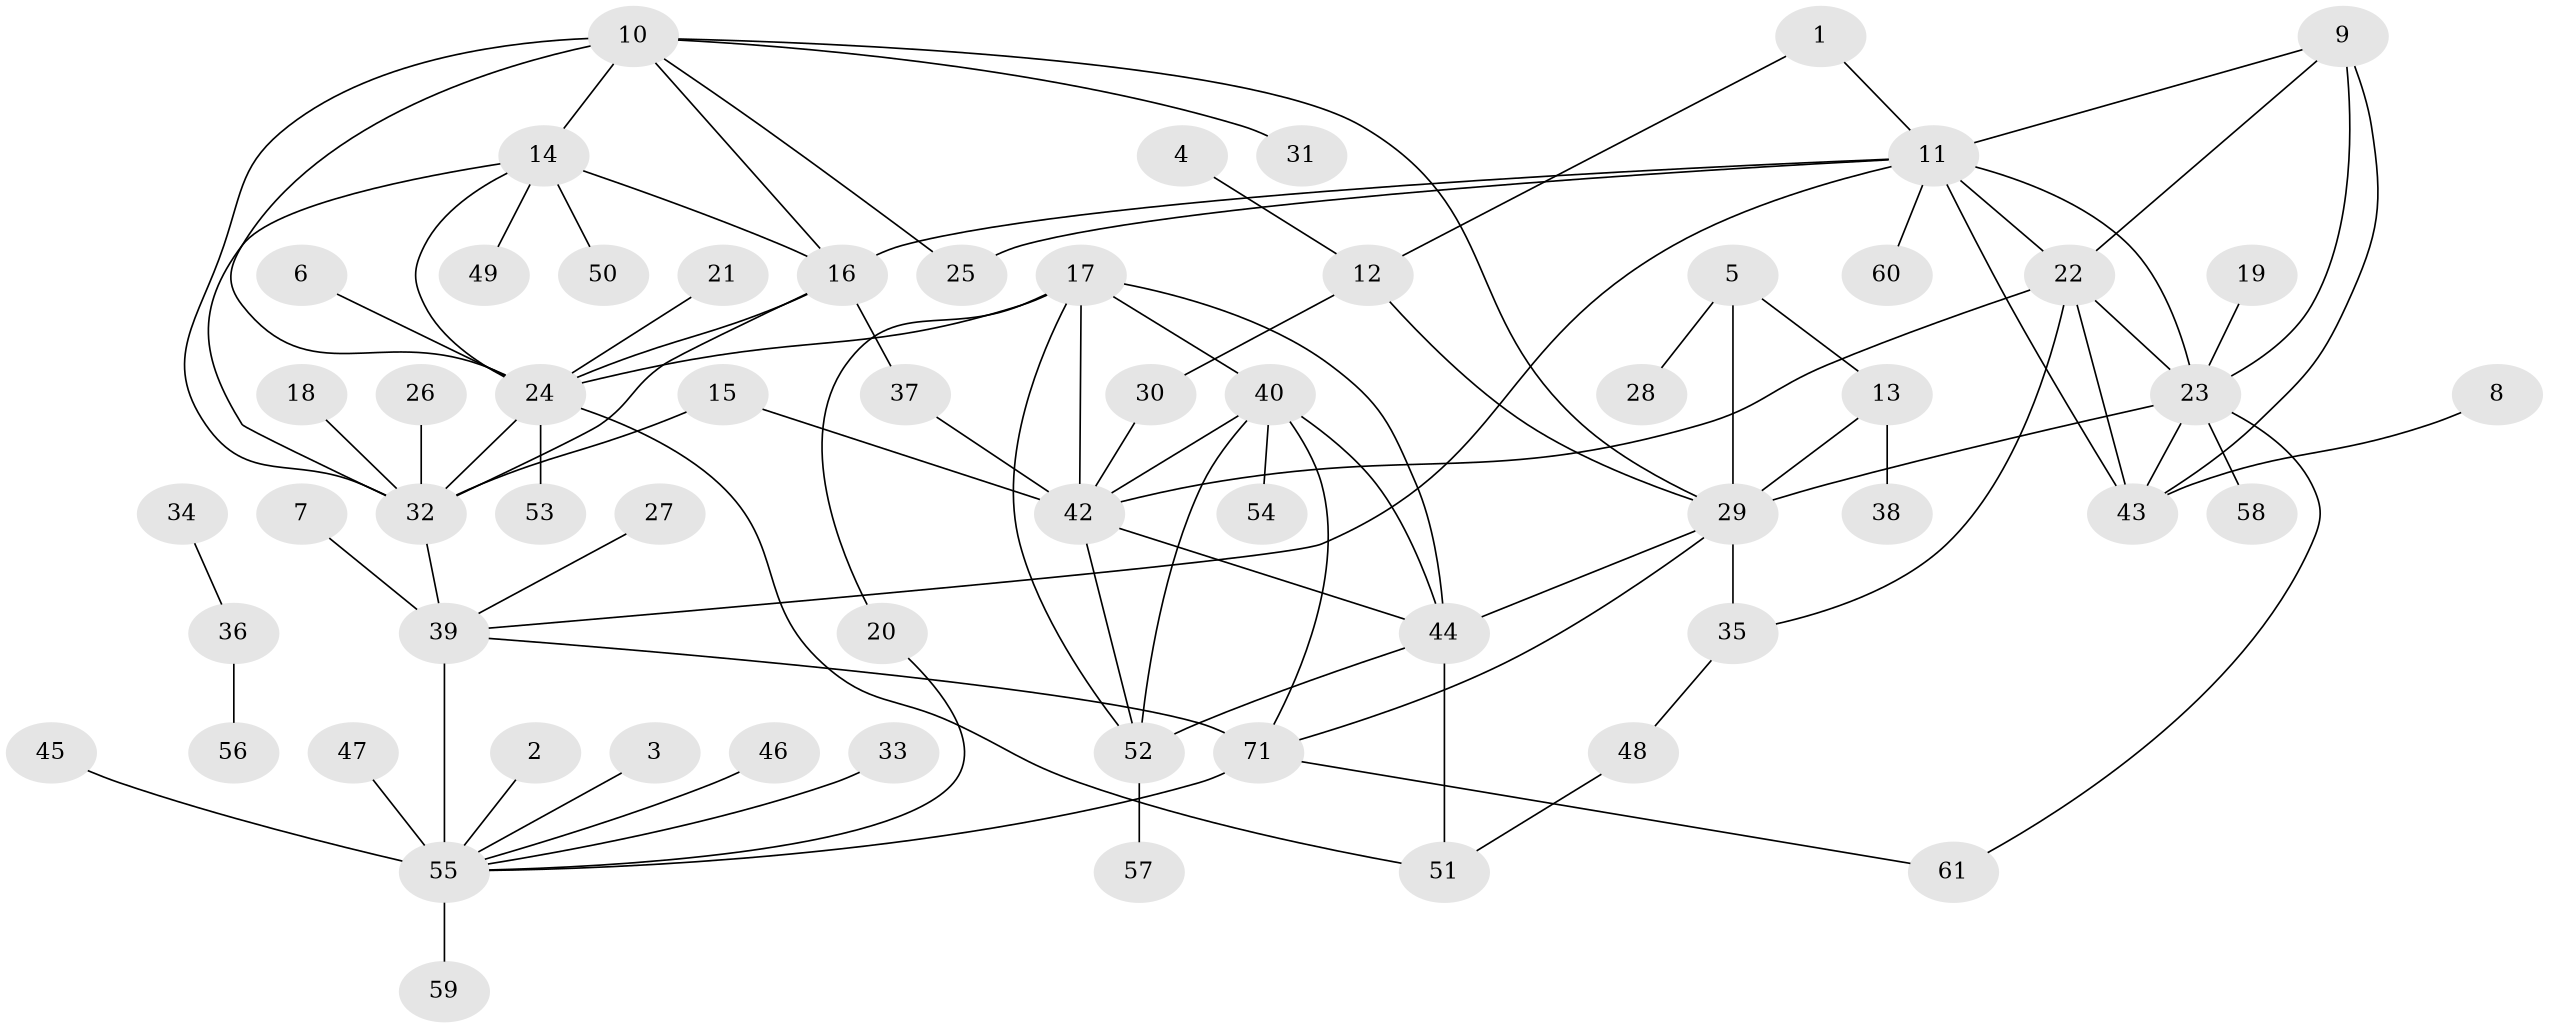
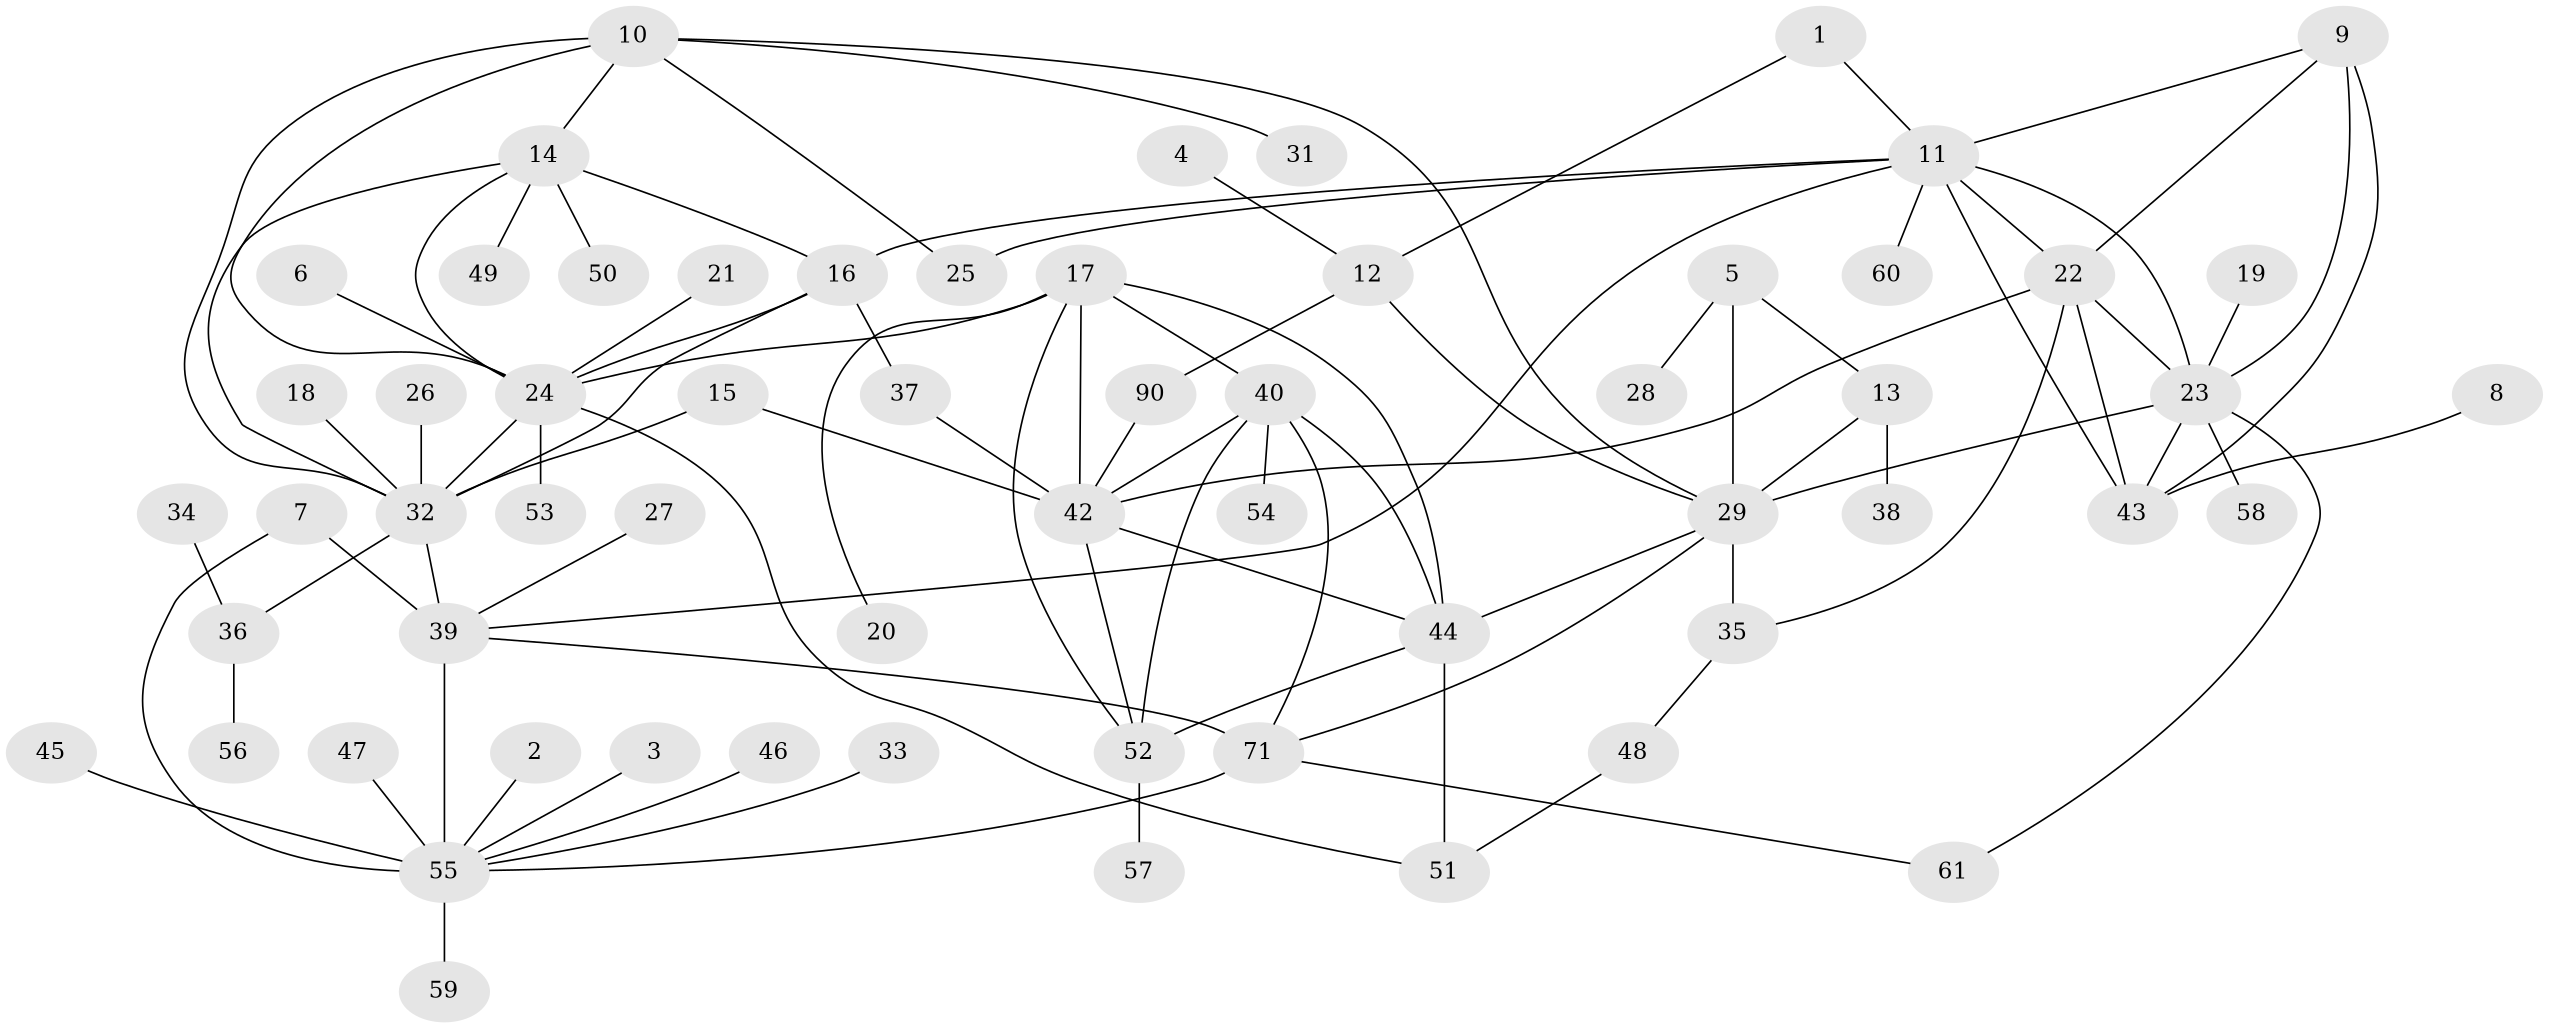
(738, 156) -> none
(1151, 395) -> (1151, 395)
none -> (328, 574)
(800, 842) -> (158, 757)
